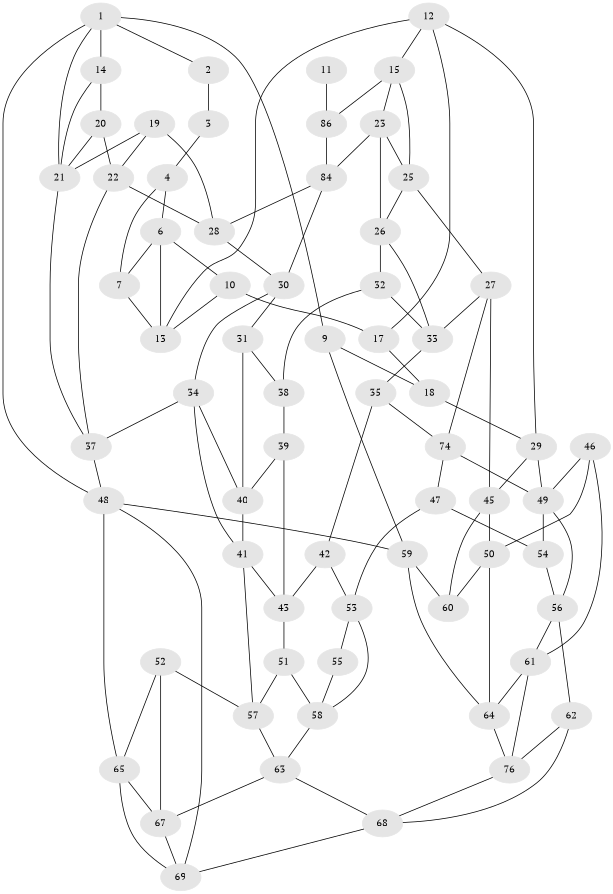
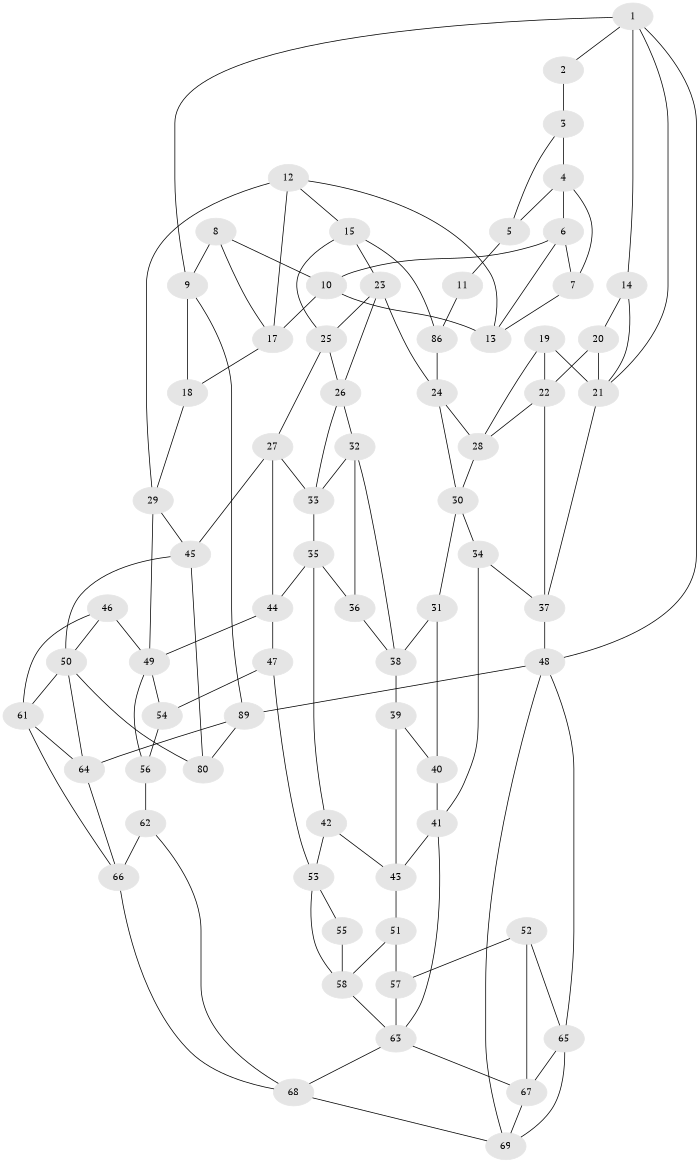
(327, 178) -> (437, 393)
none -> (216, 232)
none -> (510, 232)
(218, 447) -> none
(445, 447) -> (273, 608)
(407, 554) -> (244, 716)
none -> (355, 608)
(448, 608) -> (203, 770)
(248, 635) -> (437, 935)
(544, 635) -> (45, 689)
(510, 770) -> (119, 877)
